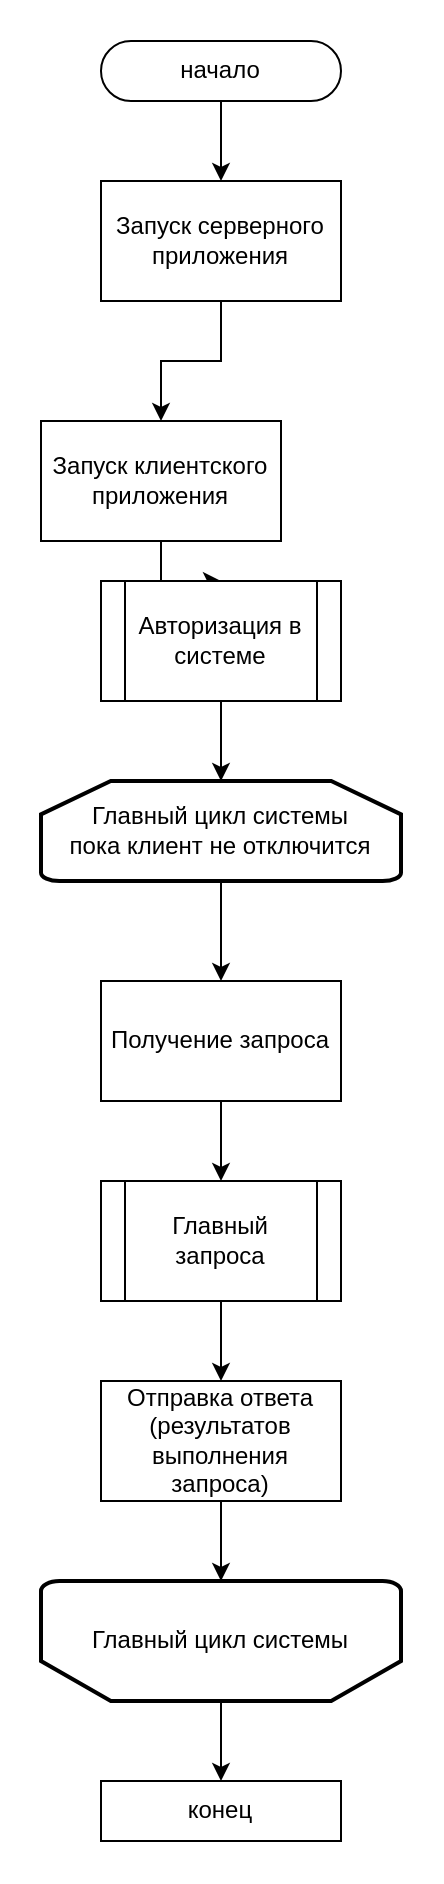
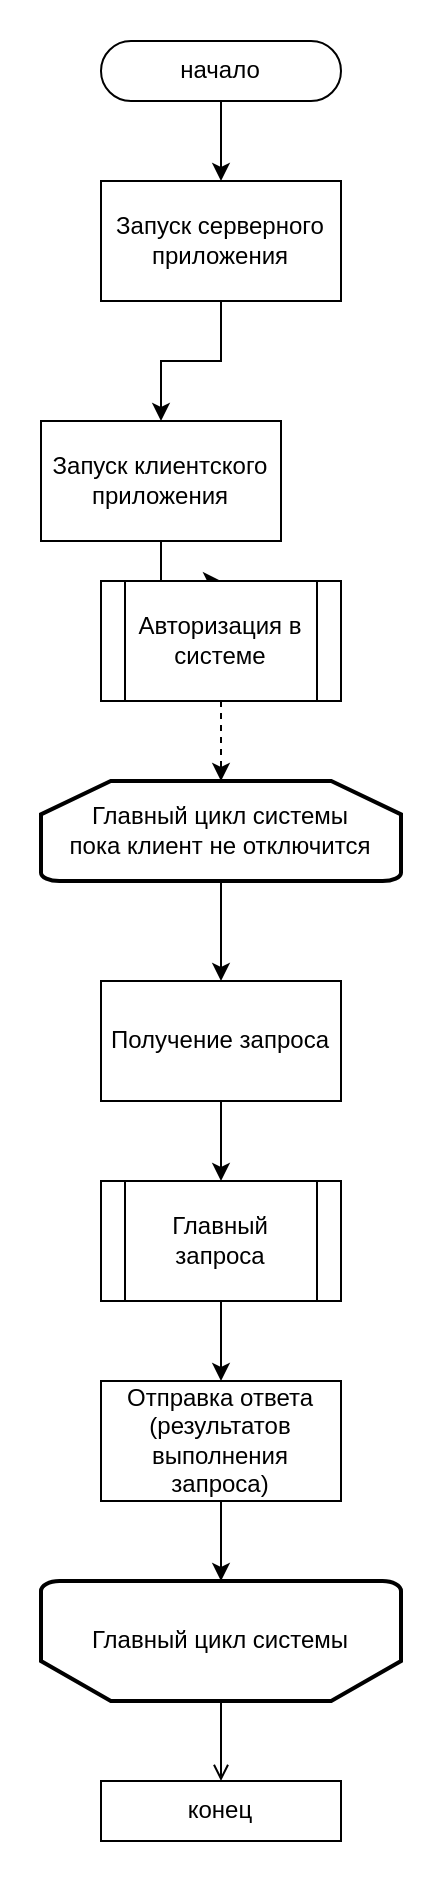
(221, 733) -> (221, 733)
(221, 1766) -> (221, 1768)
